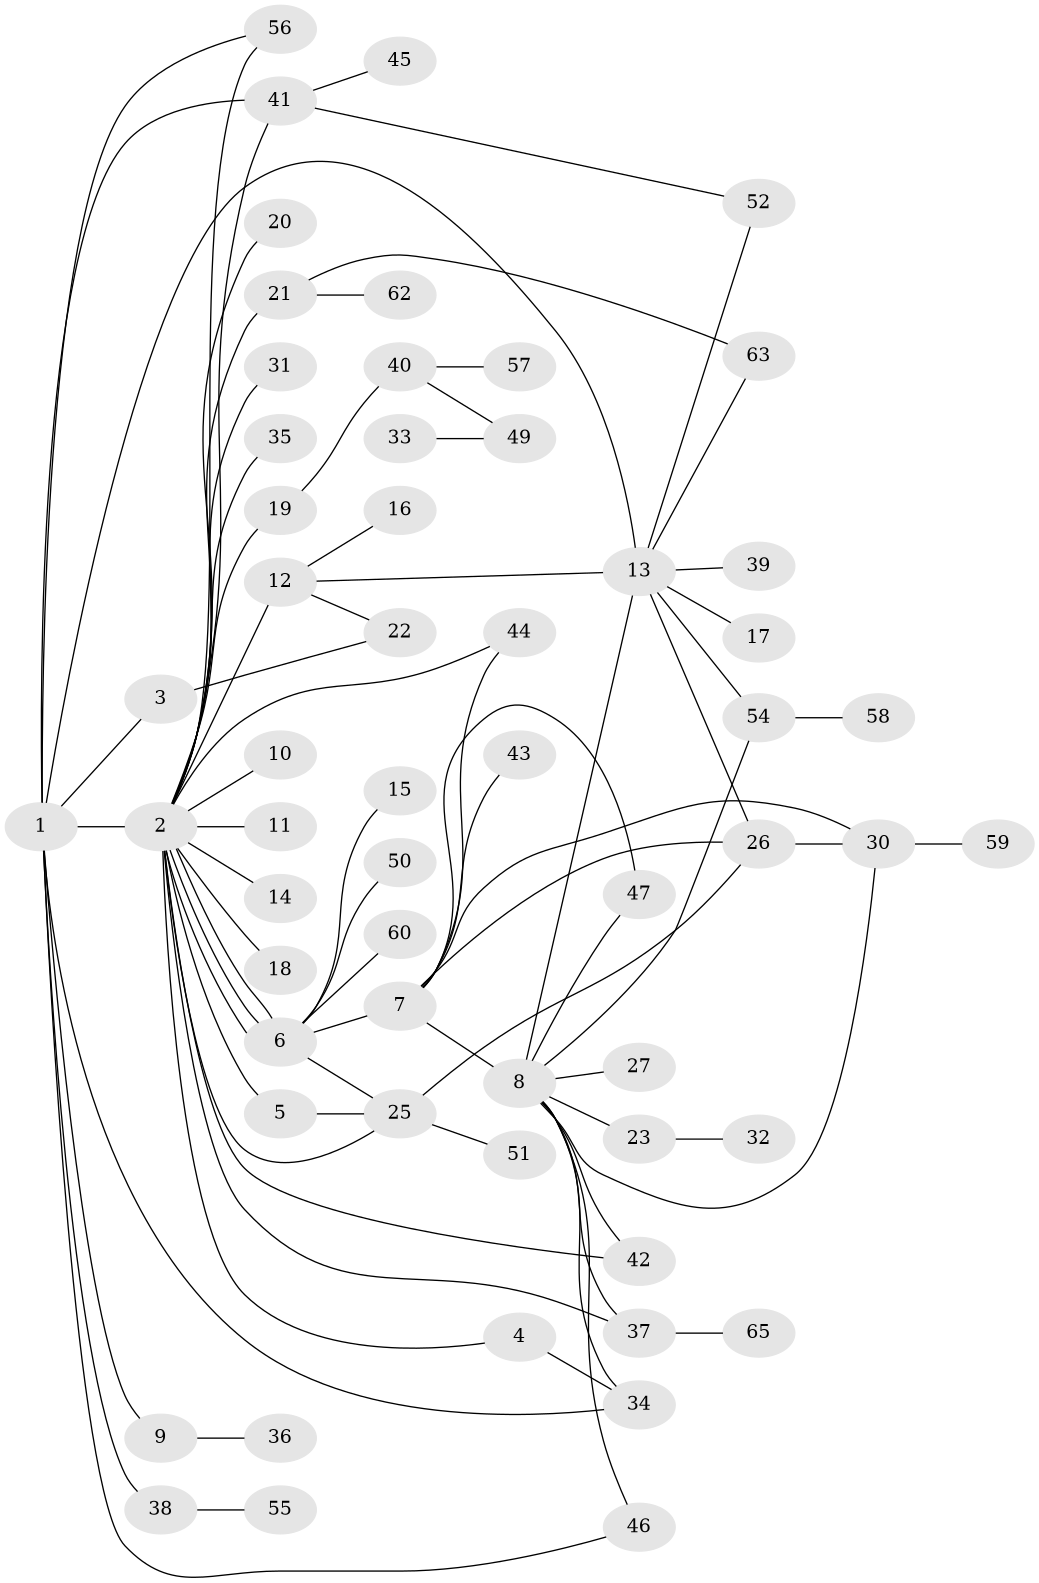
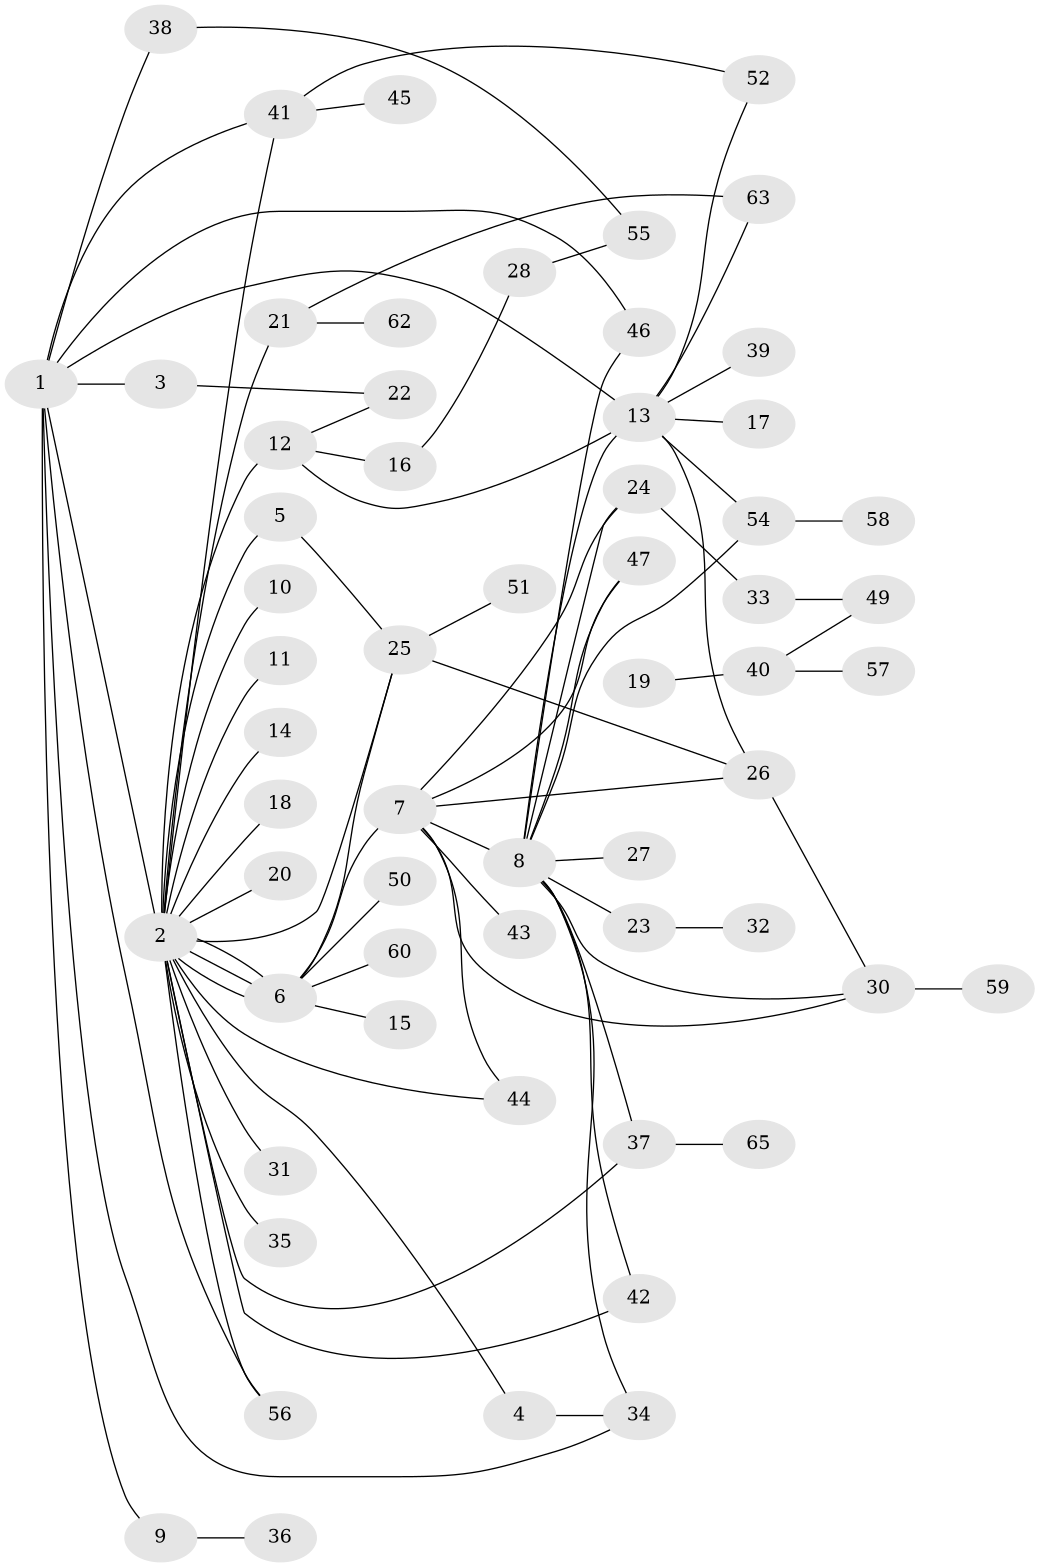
none -> (520, 272)
none -> (639, 489)
(211, 664) -> none
